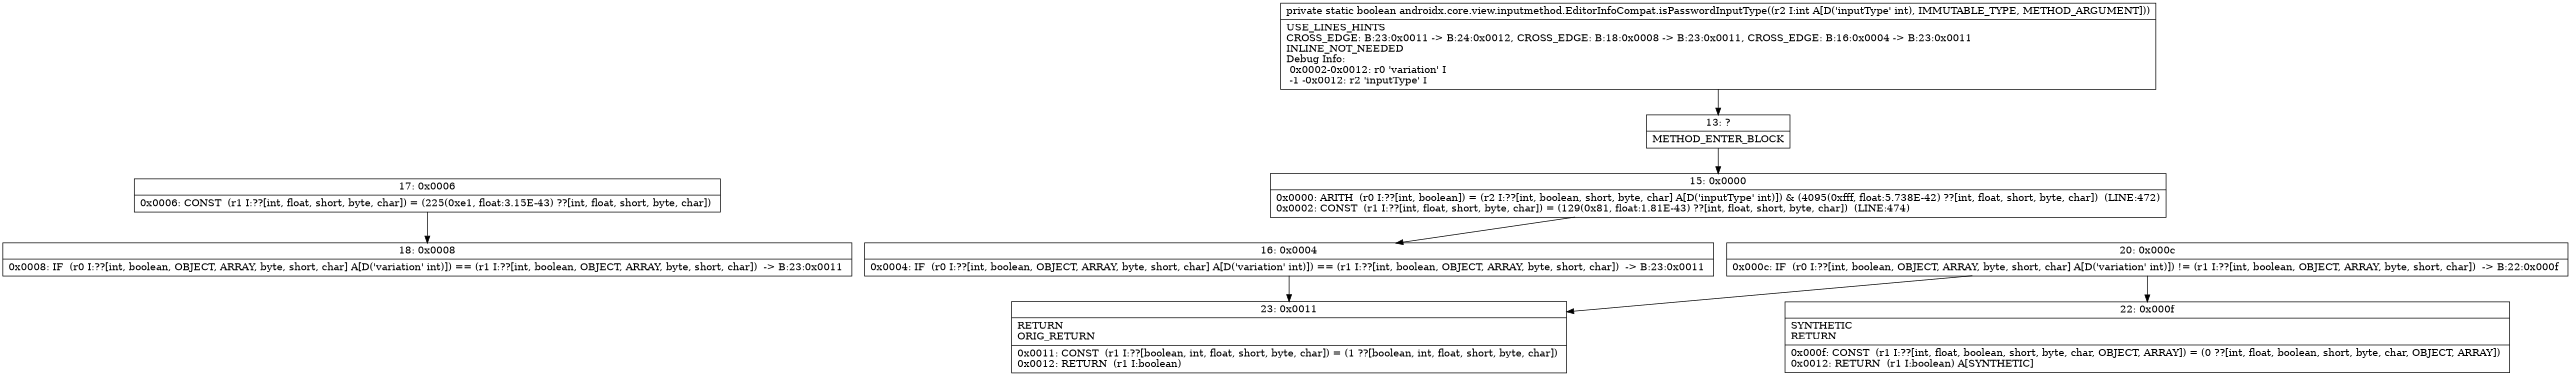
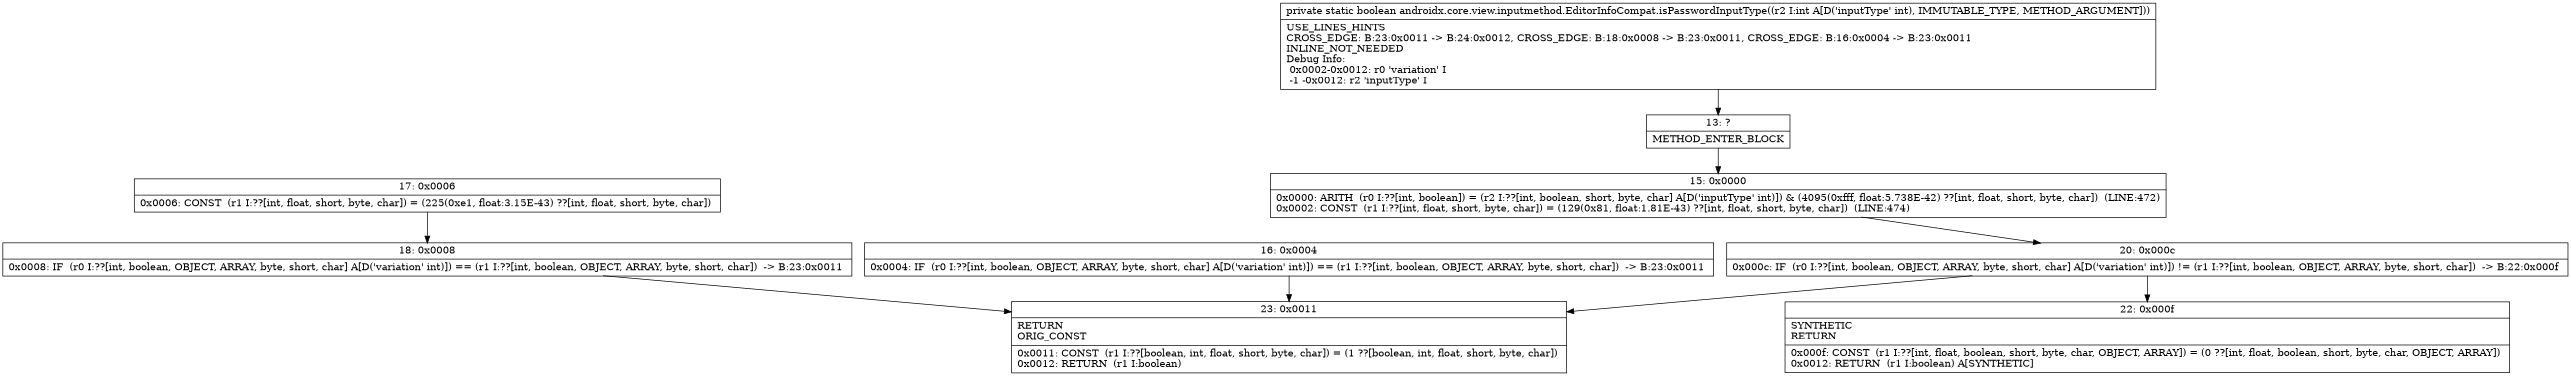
(1489, 230) -> (1947, 230)
none -> (804, 293)
(1056, 337) -> (1052, 337)
